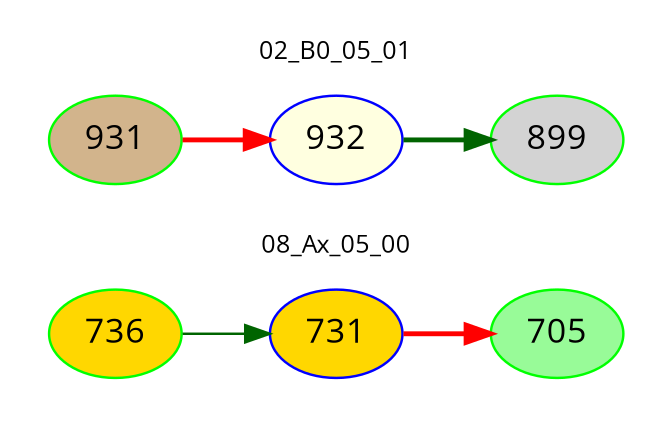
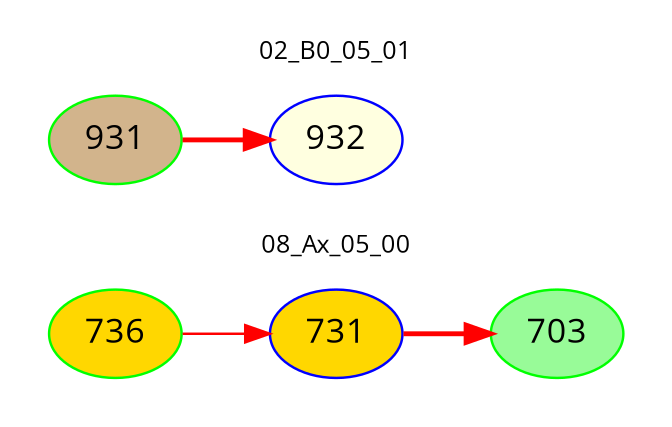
(557, 140) -> none
(214, 334) -> (214, 334)
(557, 334) -> (557, 334)
